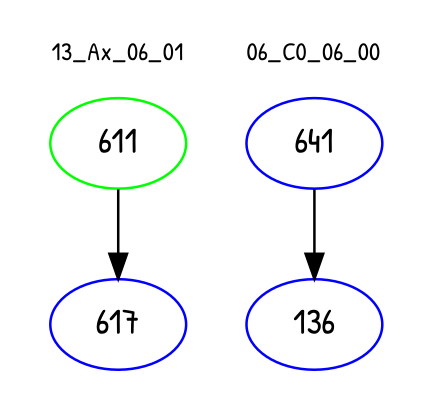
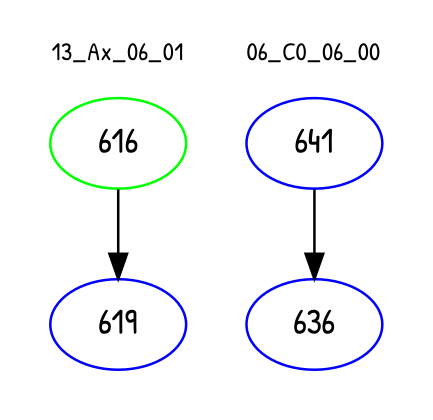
(118, 143) -> (118, 143)
(118, 324) -> (118, 324)
(314, 324) -> (314, 324)
